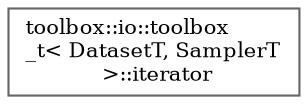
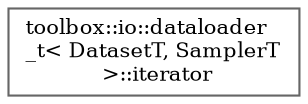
(154, 52) -> (154, 52)
